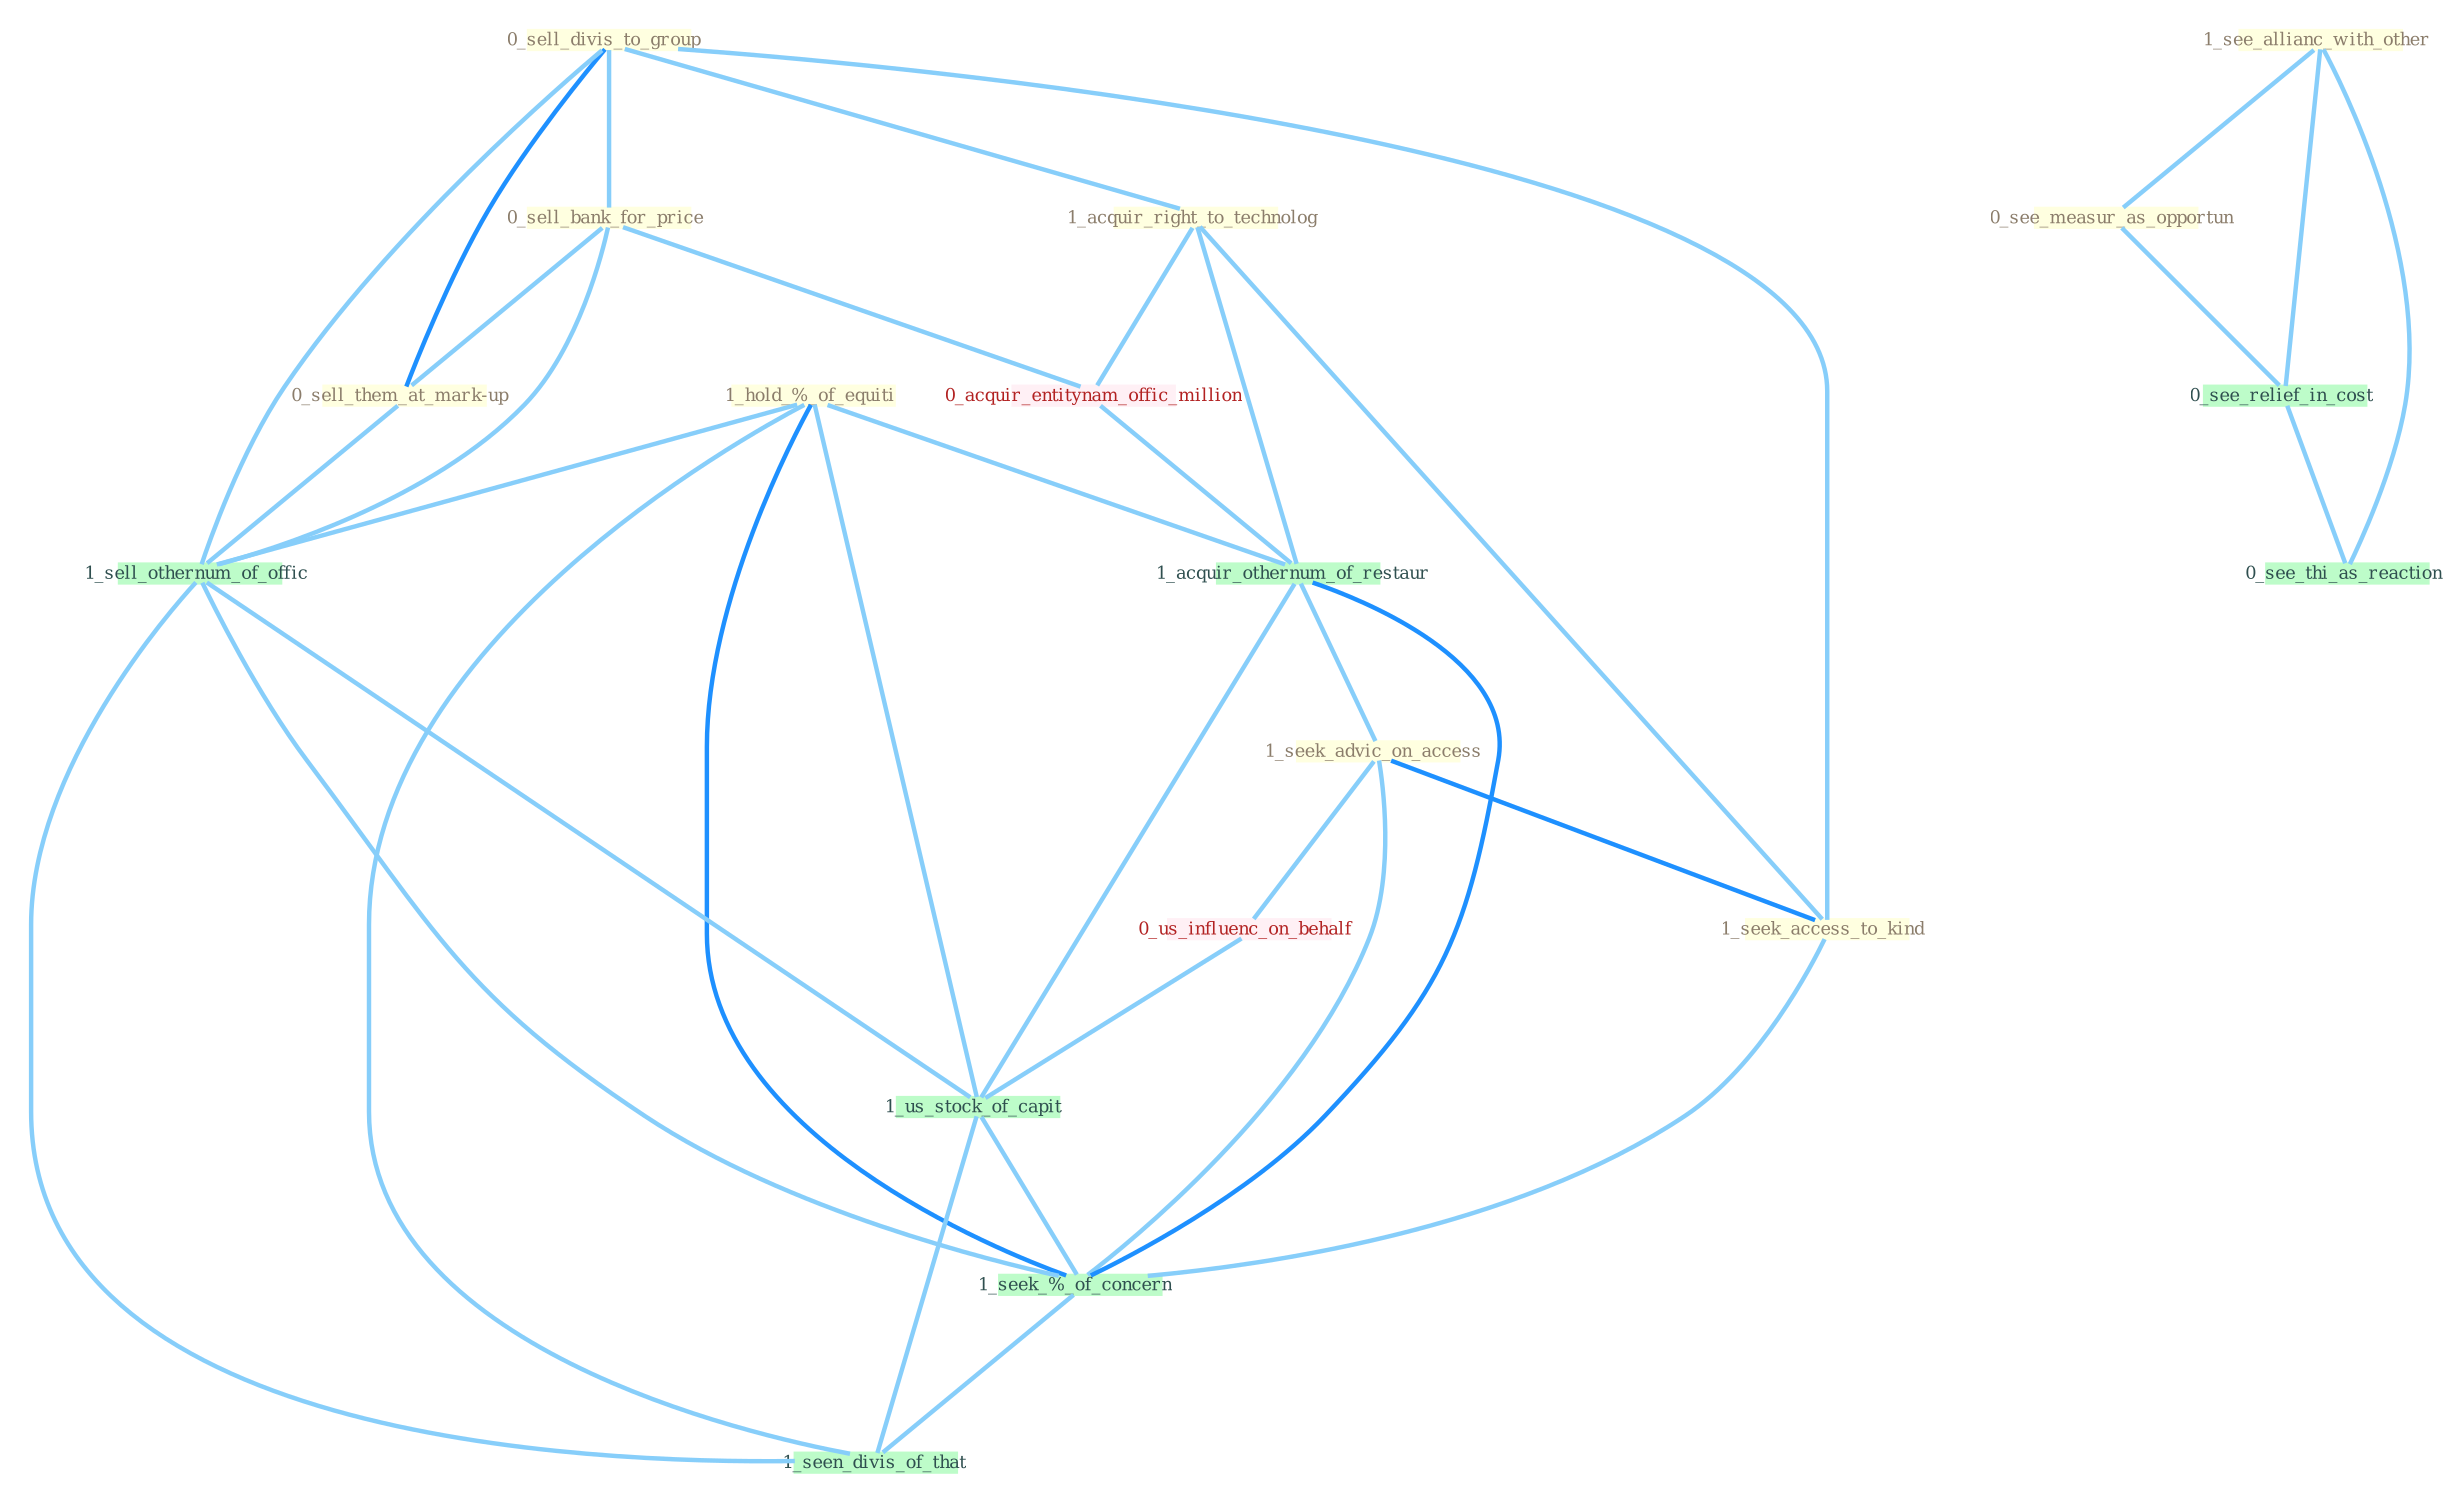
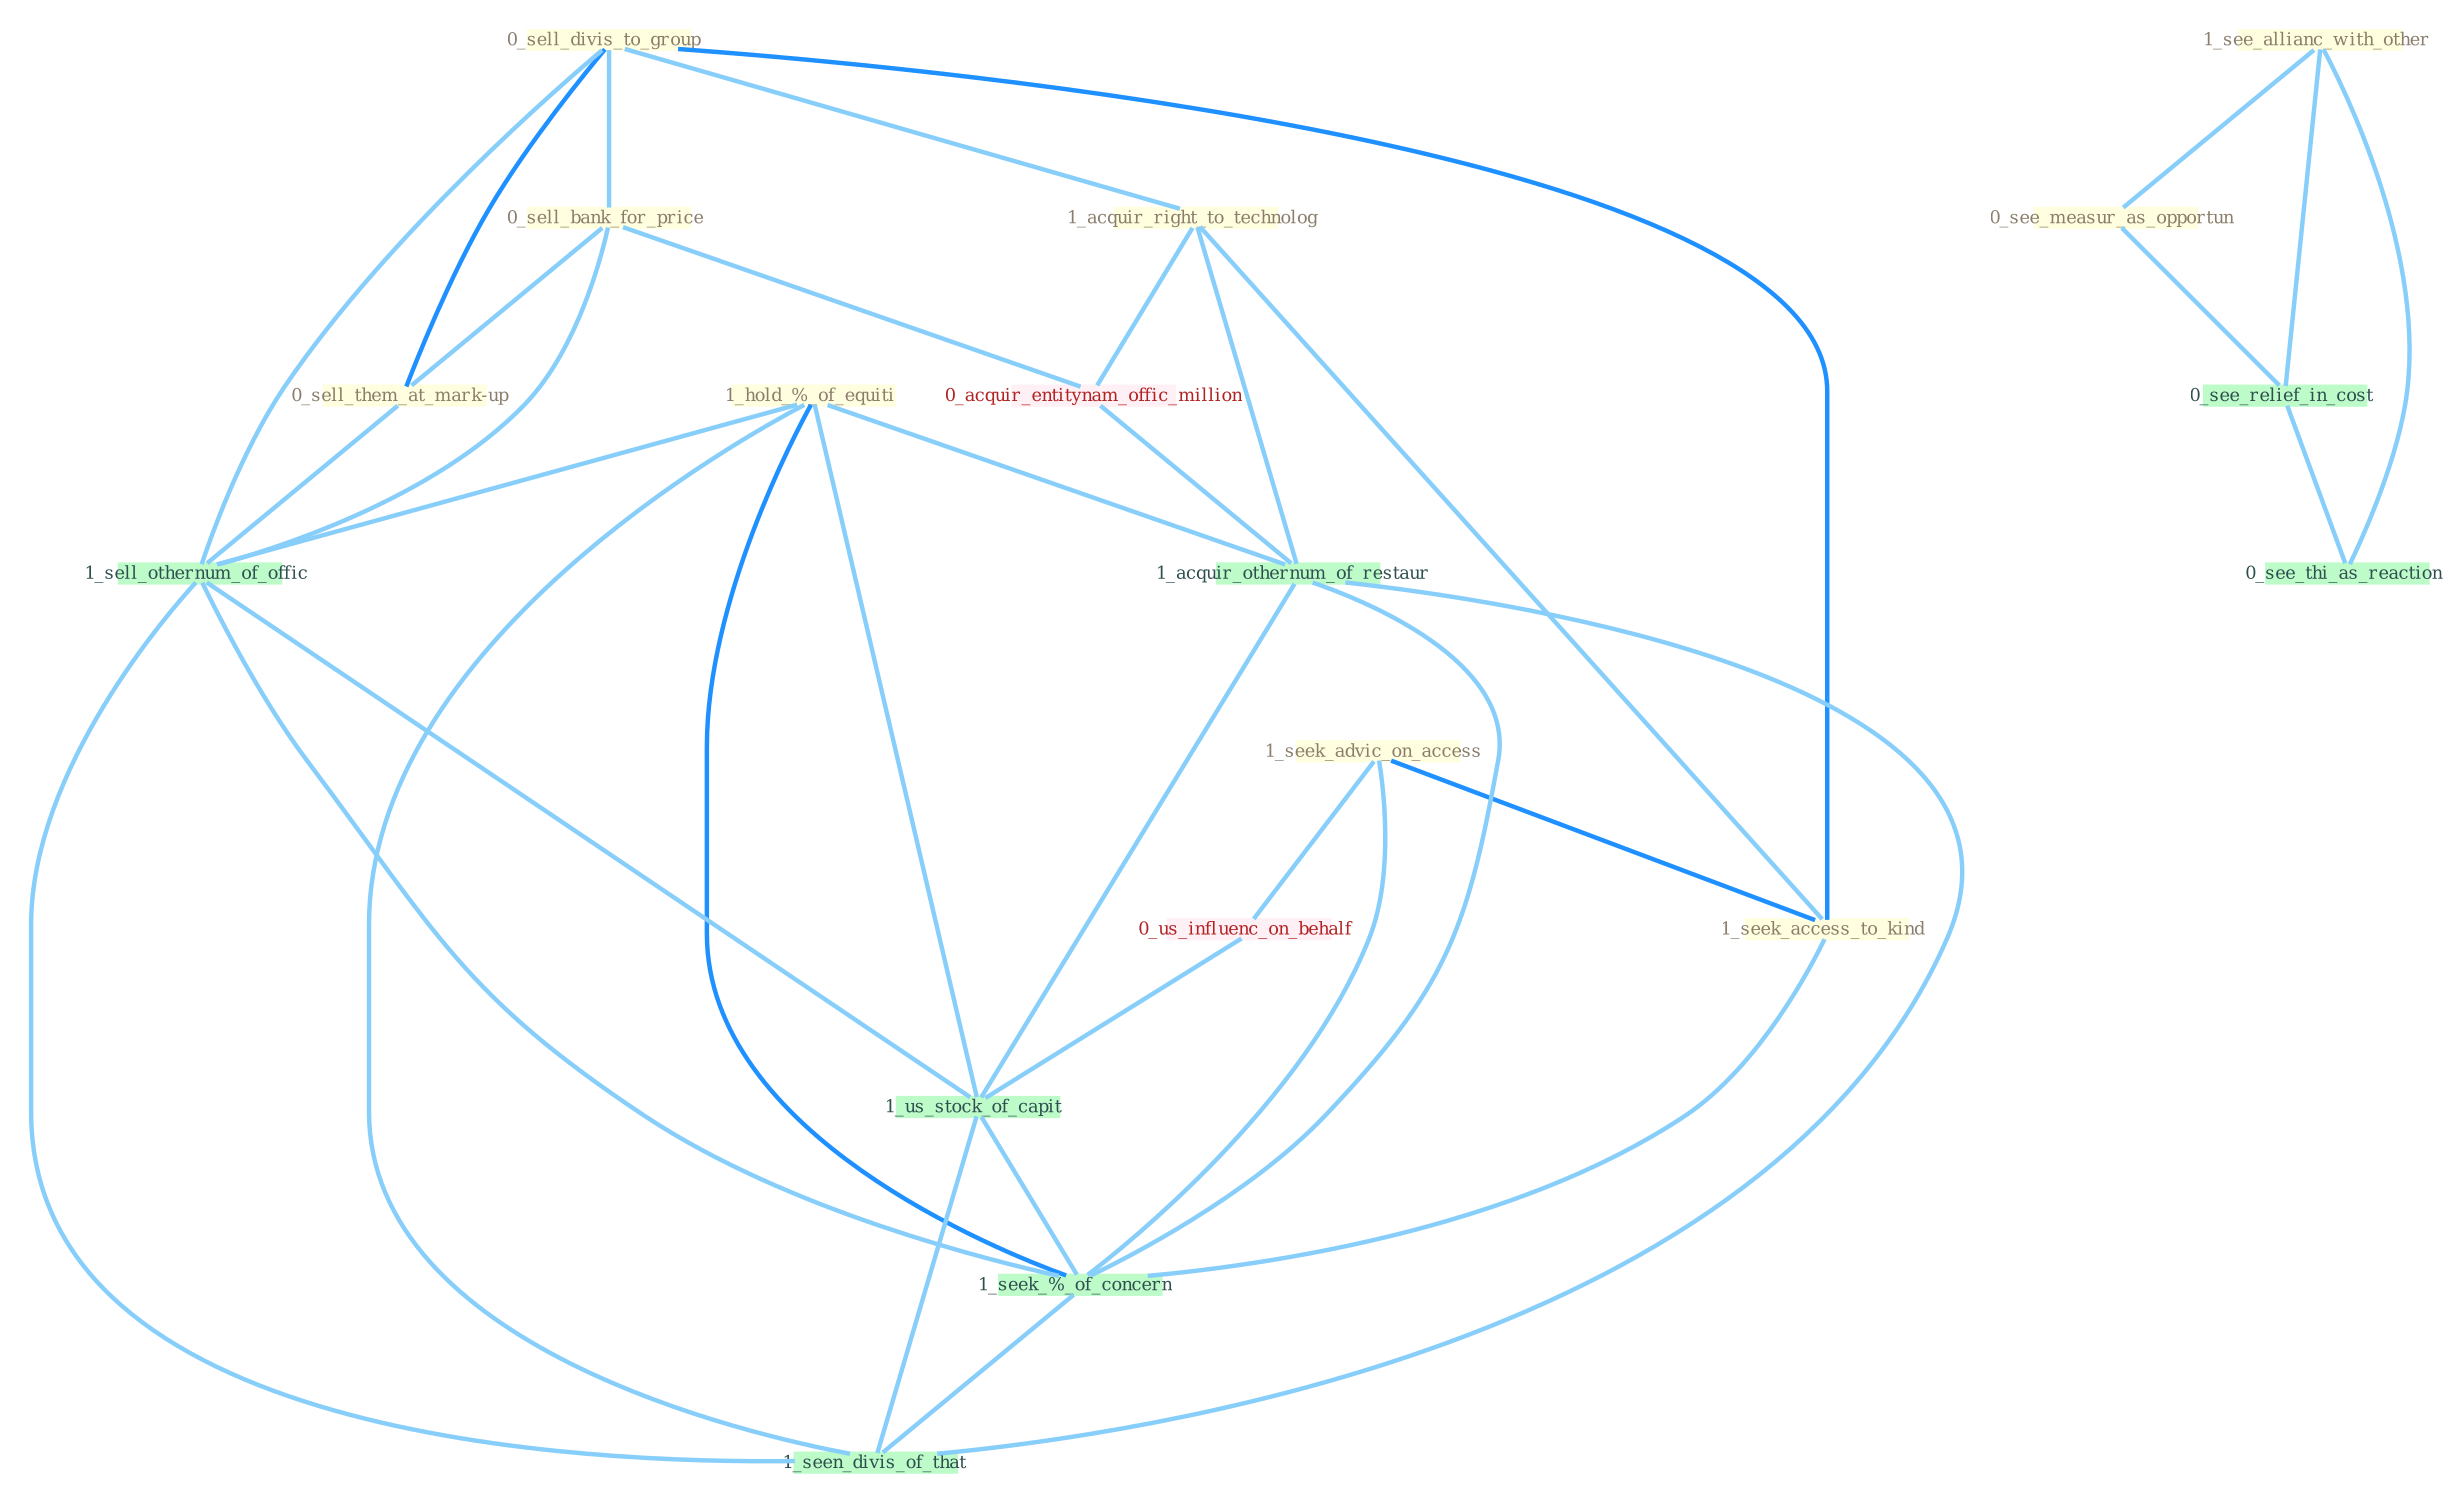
(1552, 190) -> (1552, 190)
(1338, 662) -> (1837, 1099)
(1444, 958) -> (1444, 958)
